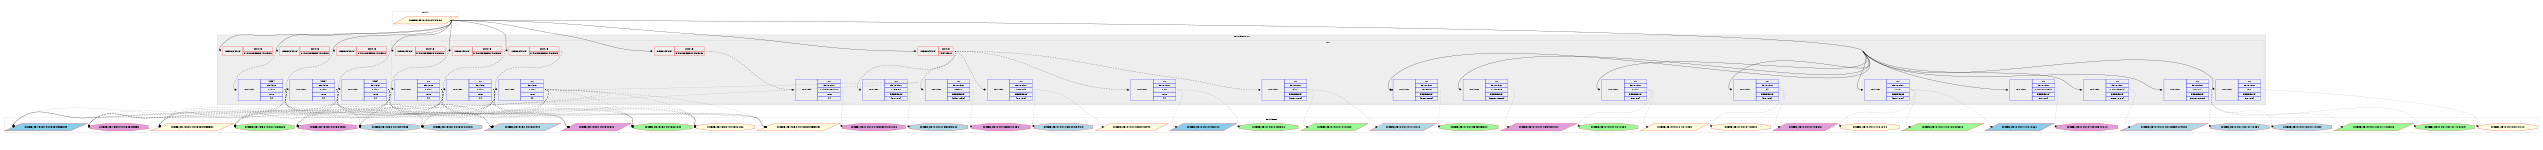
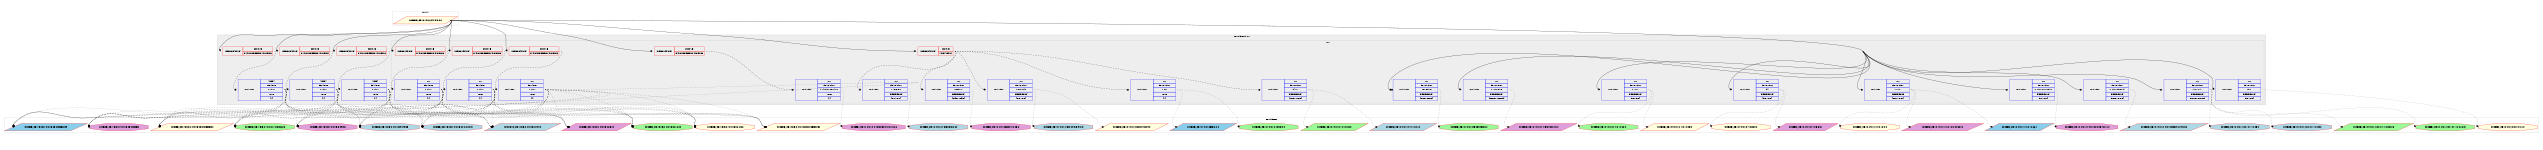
(522, 127) -> (522, 127)
(1203, 127) -> (1203, 127)
(1943, 127) -> (1943, 127)
(2087, 127) -> (2087, 127)
